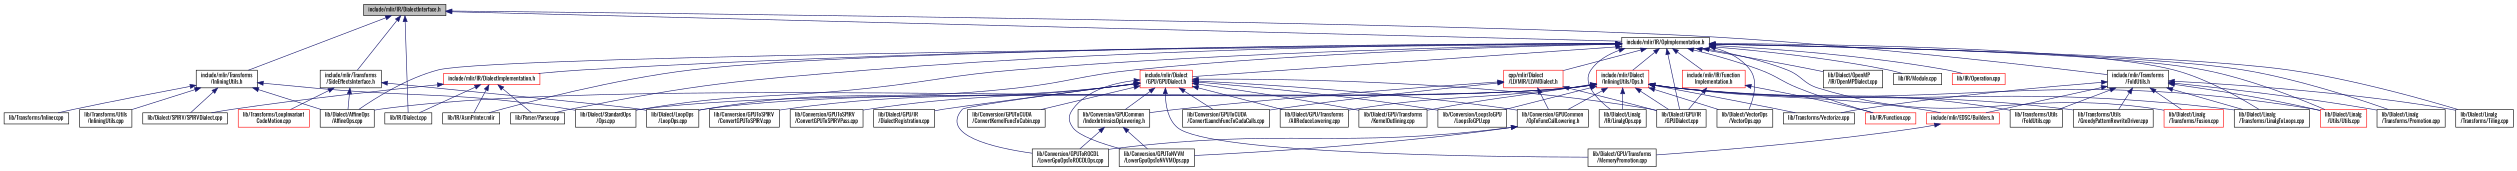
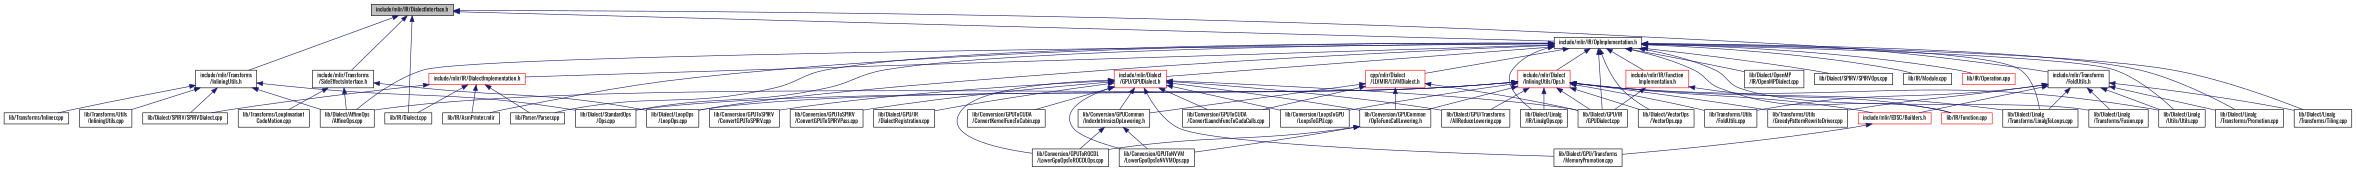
none -> (1854, 79)
(274, 118) -> (274, 118)
(1393, 118) -> none
(1819, 118) -> none
(2194, 118) -> (2119, 118)
(2344, 118) -> (2182, 118)
